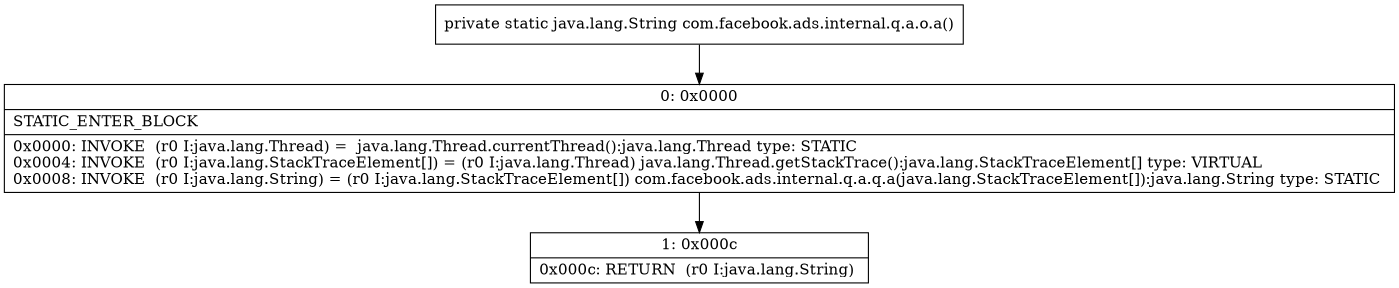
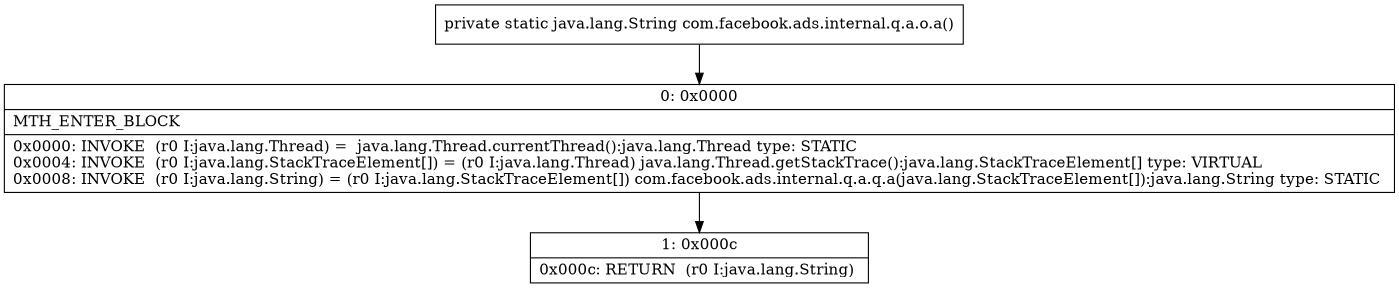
(106, 122) -> (97, 122)
